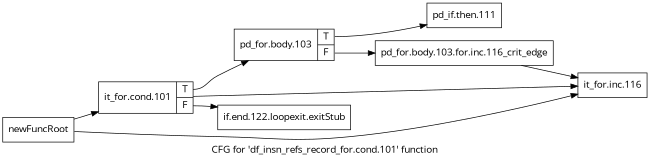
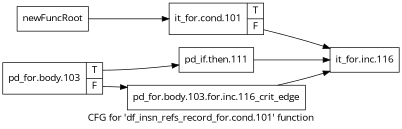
(217, 76) -> none
(284, 117) -> none
(325, 139) -> (288, 60)
